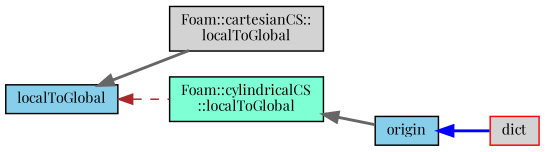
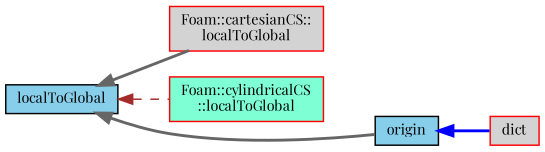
(247, 29) -> (247, 29)
(247, 99) -> (247, 99)
(356, 121) -> (242, 140)
